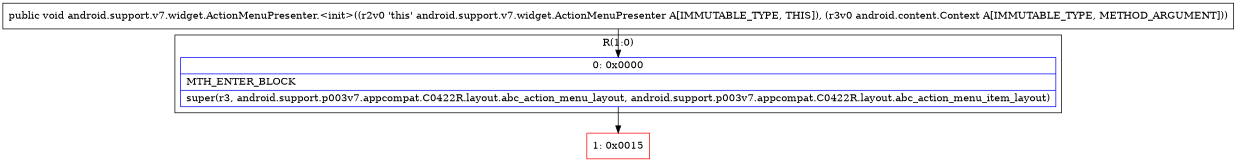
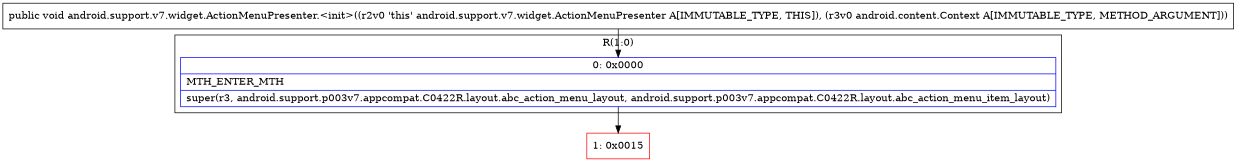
(241, 82) -> (235, 82)
